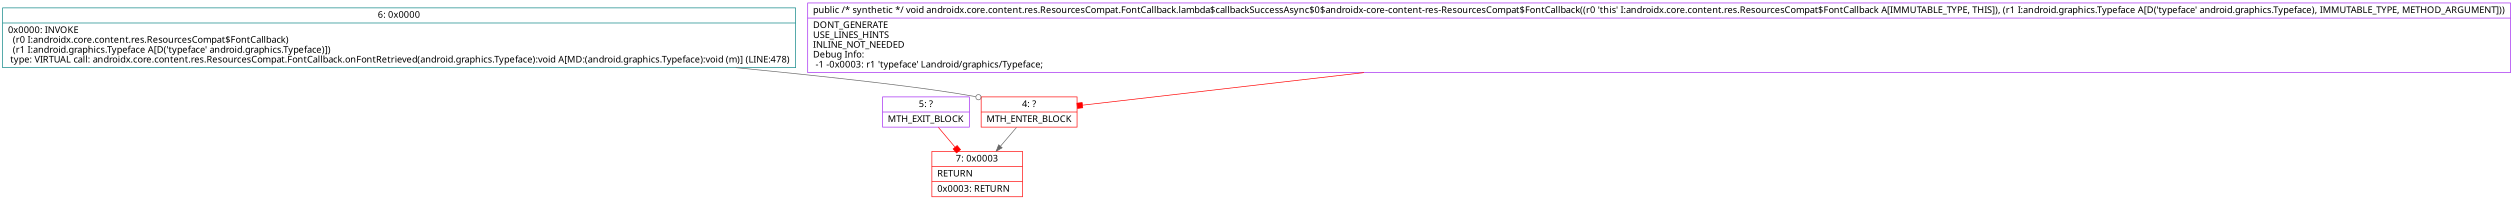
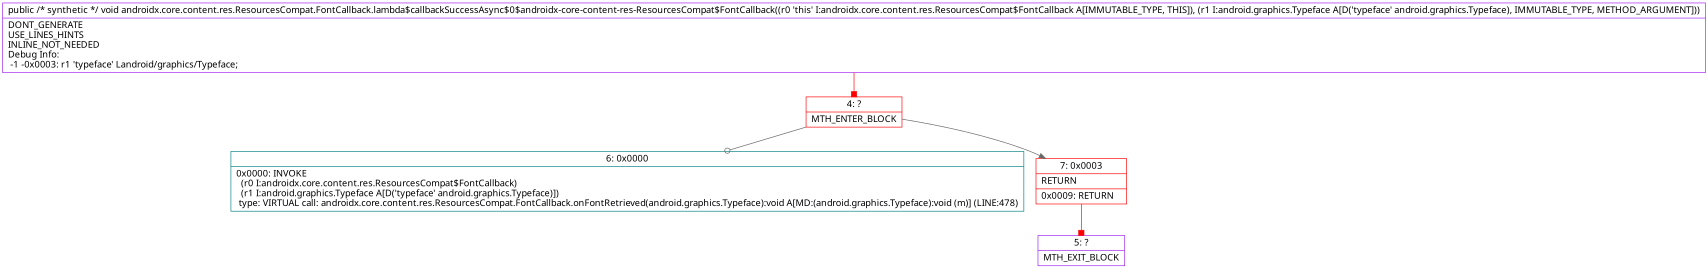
(856, 80) -> (768, 138)
(946, 137) -> (1081, 216)
(977, 189) -> (1081, 196)
